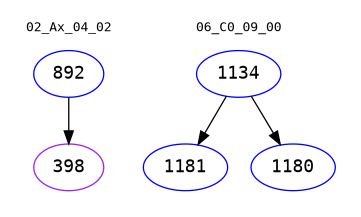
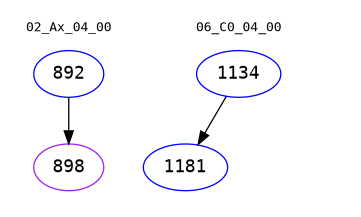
(69, 28) -> (69, 28)
(239, 28) -> (239, 28)
(69, 167) -> (69, 167)
(293, 167) -> none
